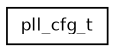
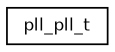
(57, 26) -> (57, 26)
